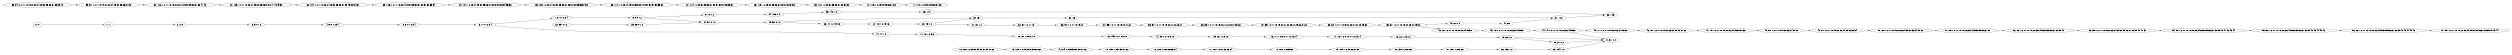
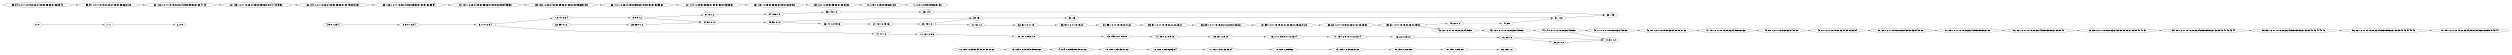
(257, 25) -> none
(1507, 38) -> (1507, 38)
(1559, 50) -> none
